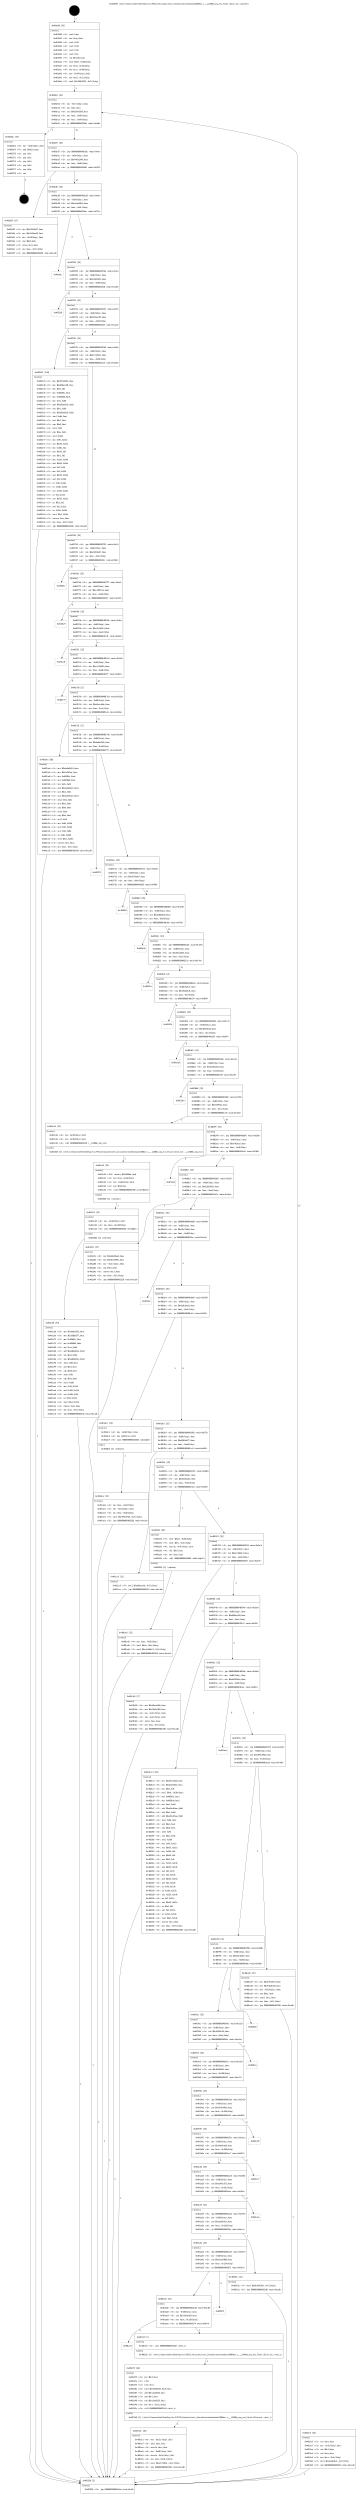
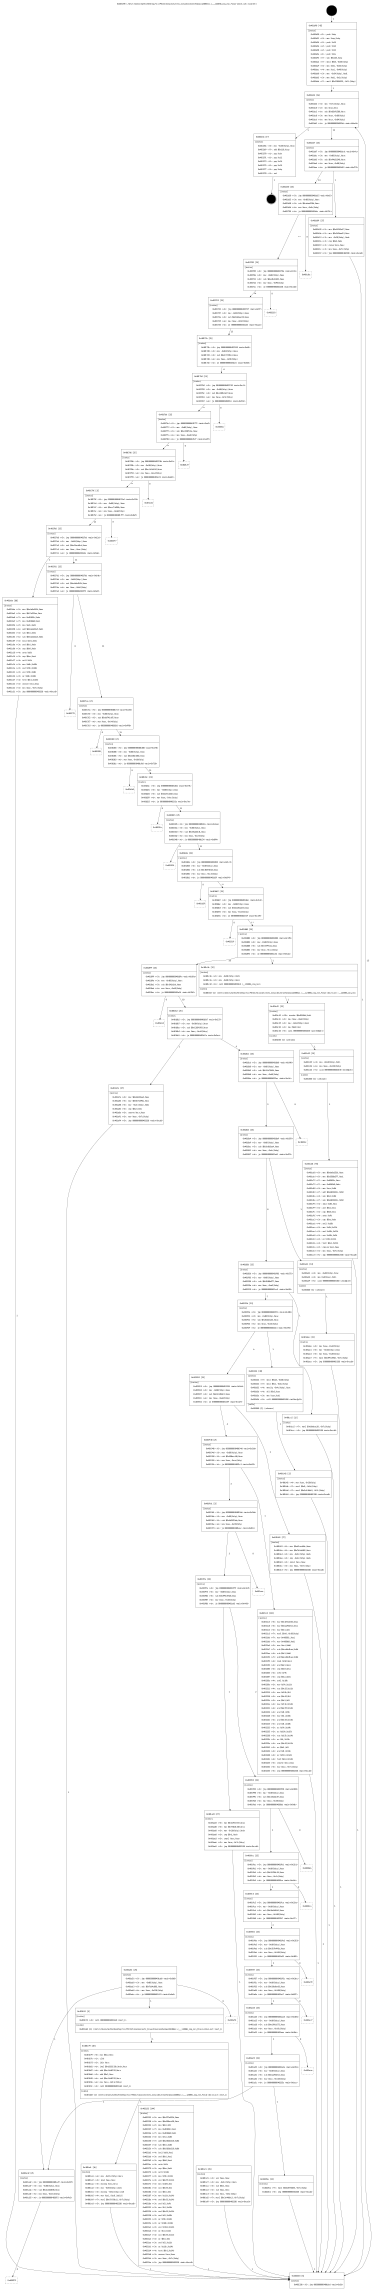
(59, 347) -> none
(202, 2283) -> (48, 2058)
